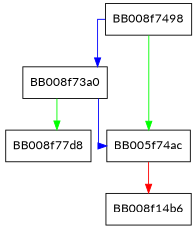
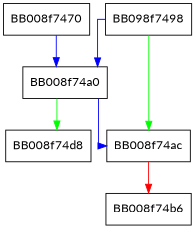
none -> (47, 19)
(149, 19) -> (149, 19)
(65, 83) -> (65, 83)
(48, 146) -> (48, 146)
(149, 146) -> (149, 146)
(149, 209) -> (149, 209)
